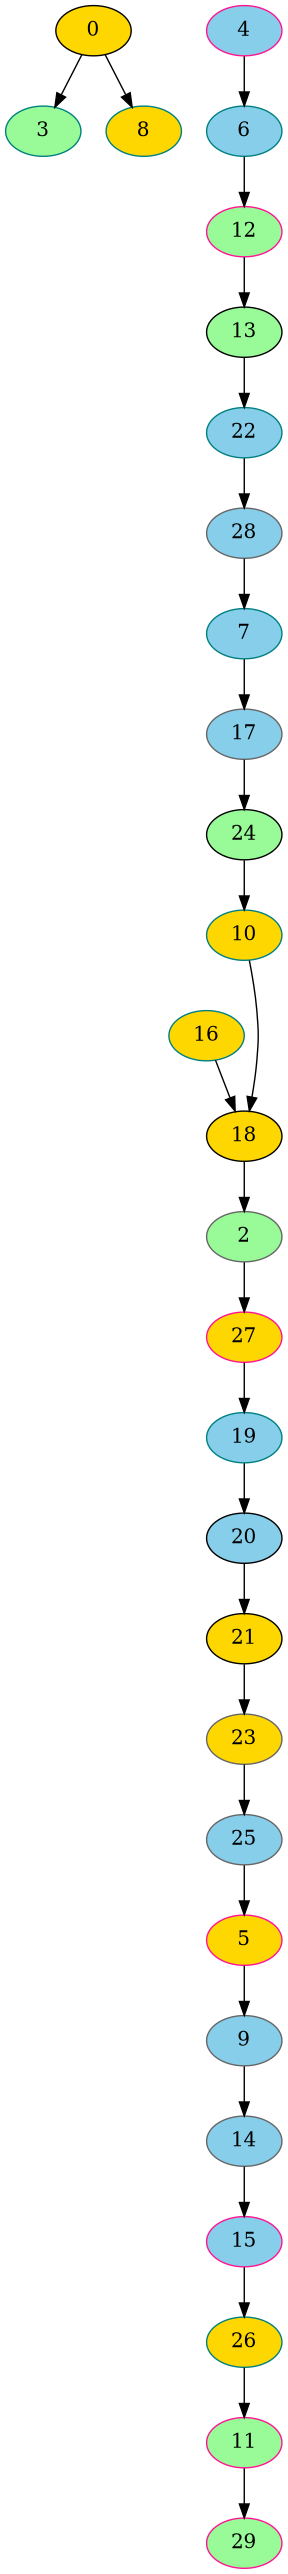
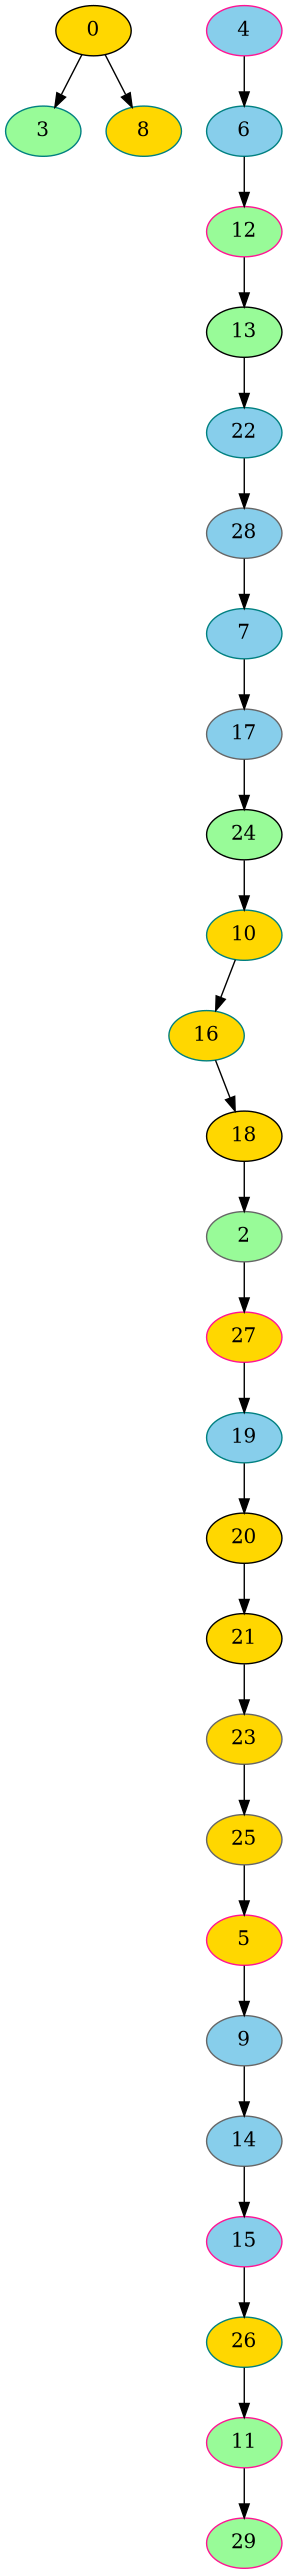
(258, 1029) -> (228, 979)
(244, 1538) -> (244, 1538)
(244, 1840) -> (244, 1840)
